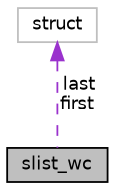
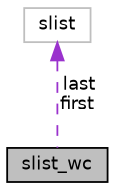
(57, 25) -> (57, 25)
